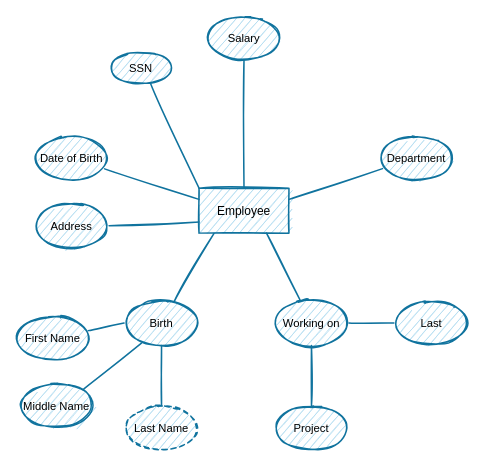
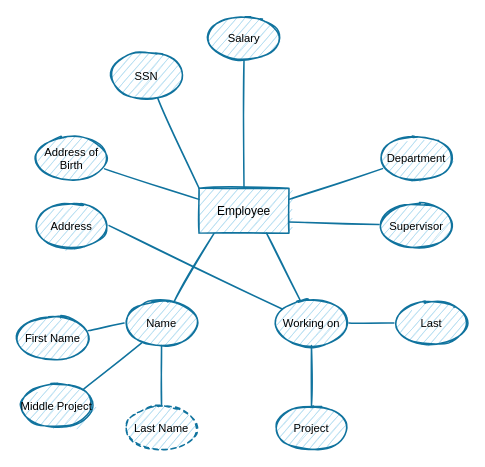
(141, 68) -> (147, 75)
(72, 158) -> (72, 158)
none -> (335, 223)
(153, 224) -> (197, 268)
none -> (417, 225)
(162, 323) -> (162, 323)
(57, 405) -> (57, 405)
